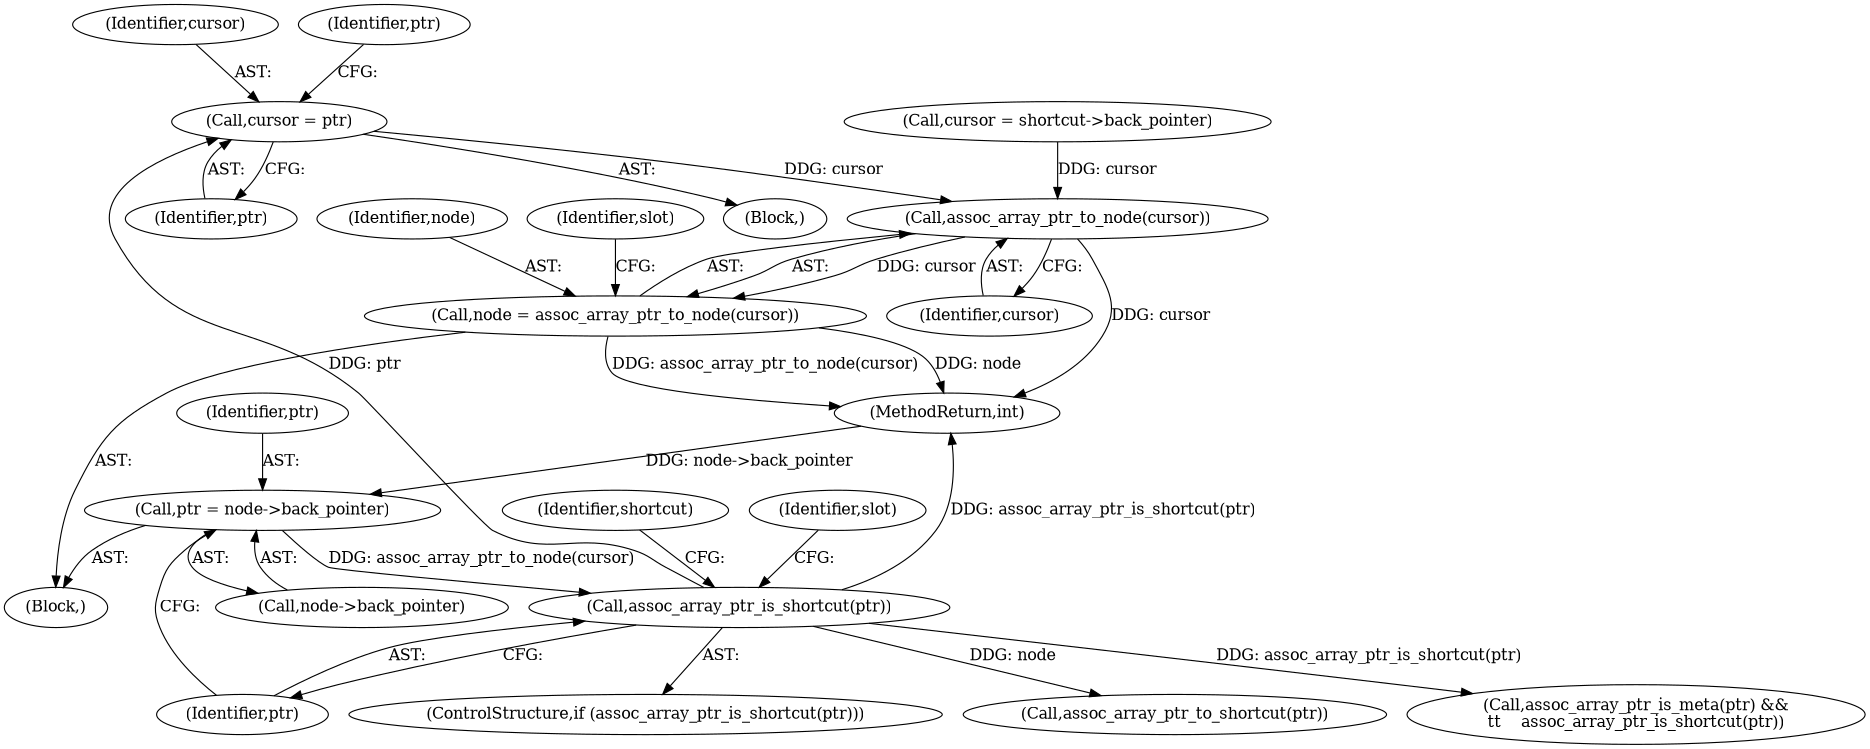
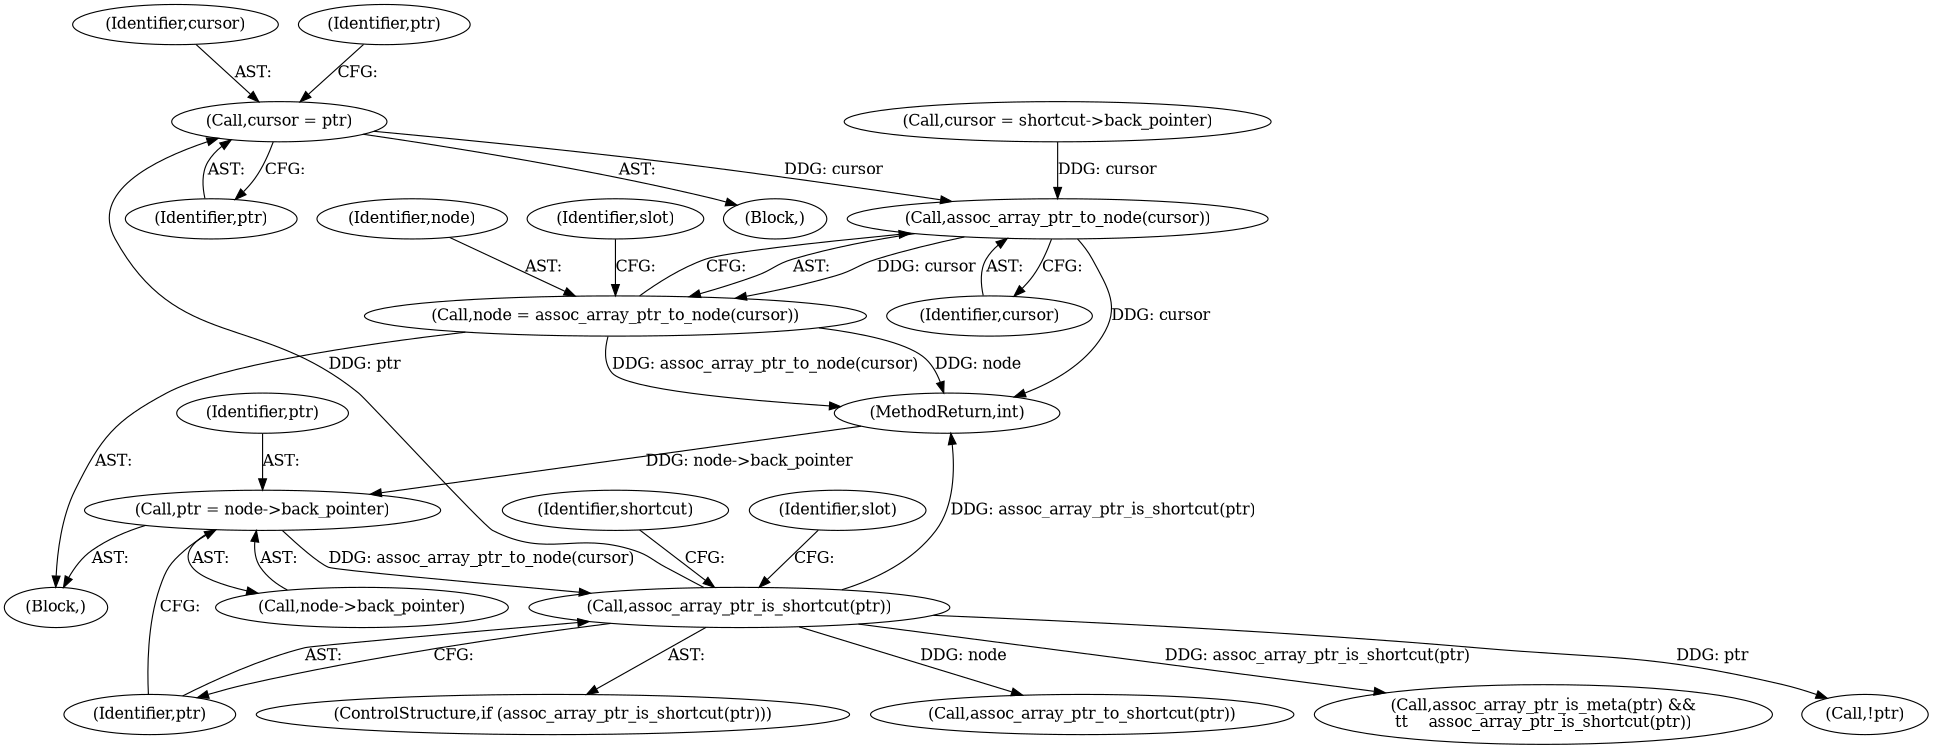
(728, 267) -> (729, 267)
none -> (1865, 715)
